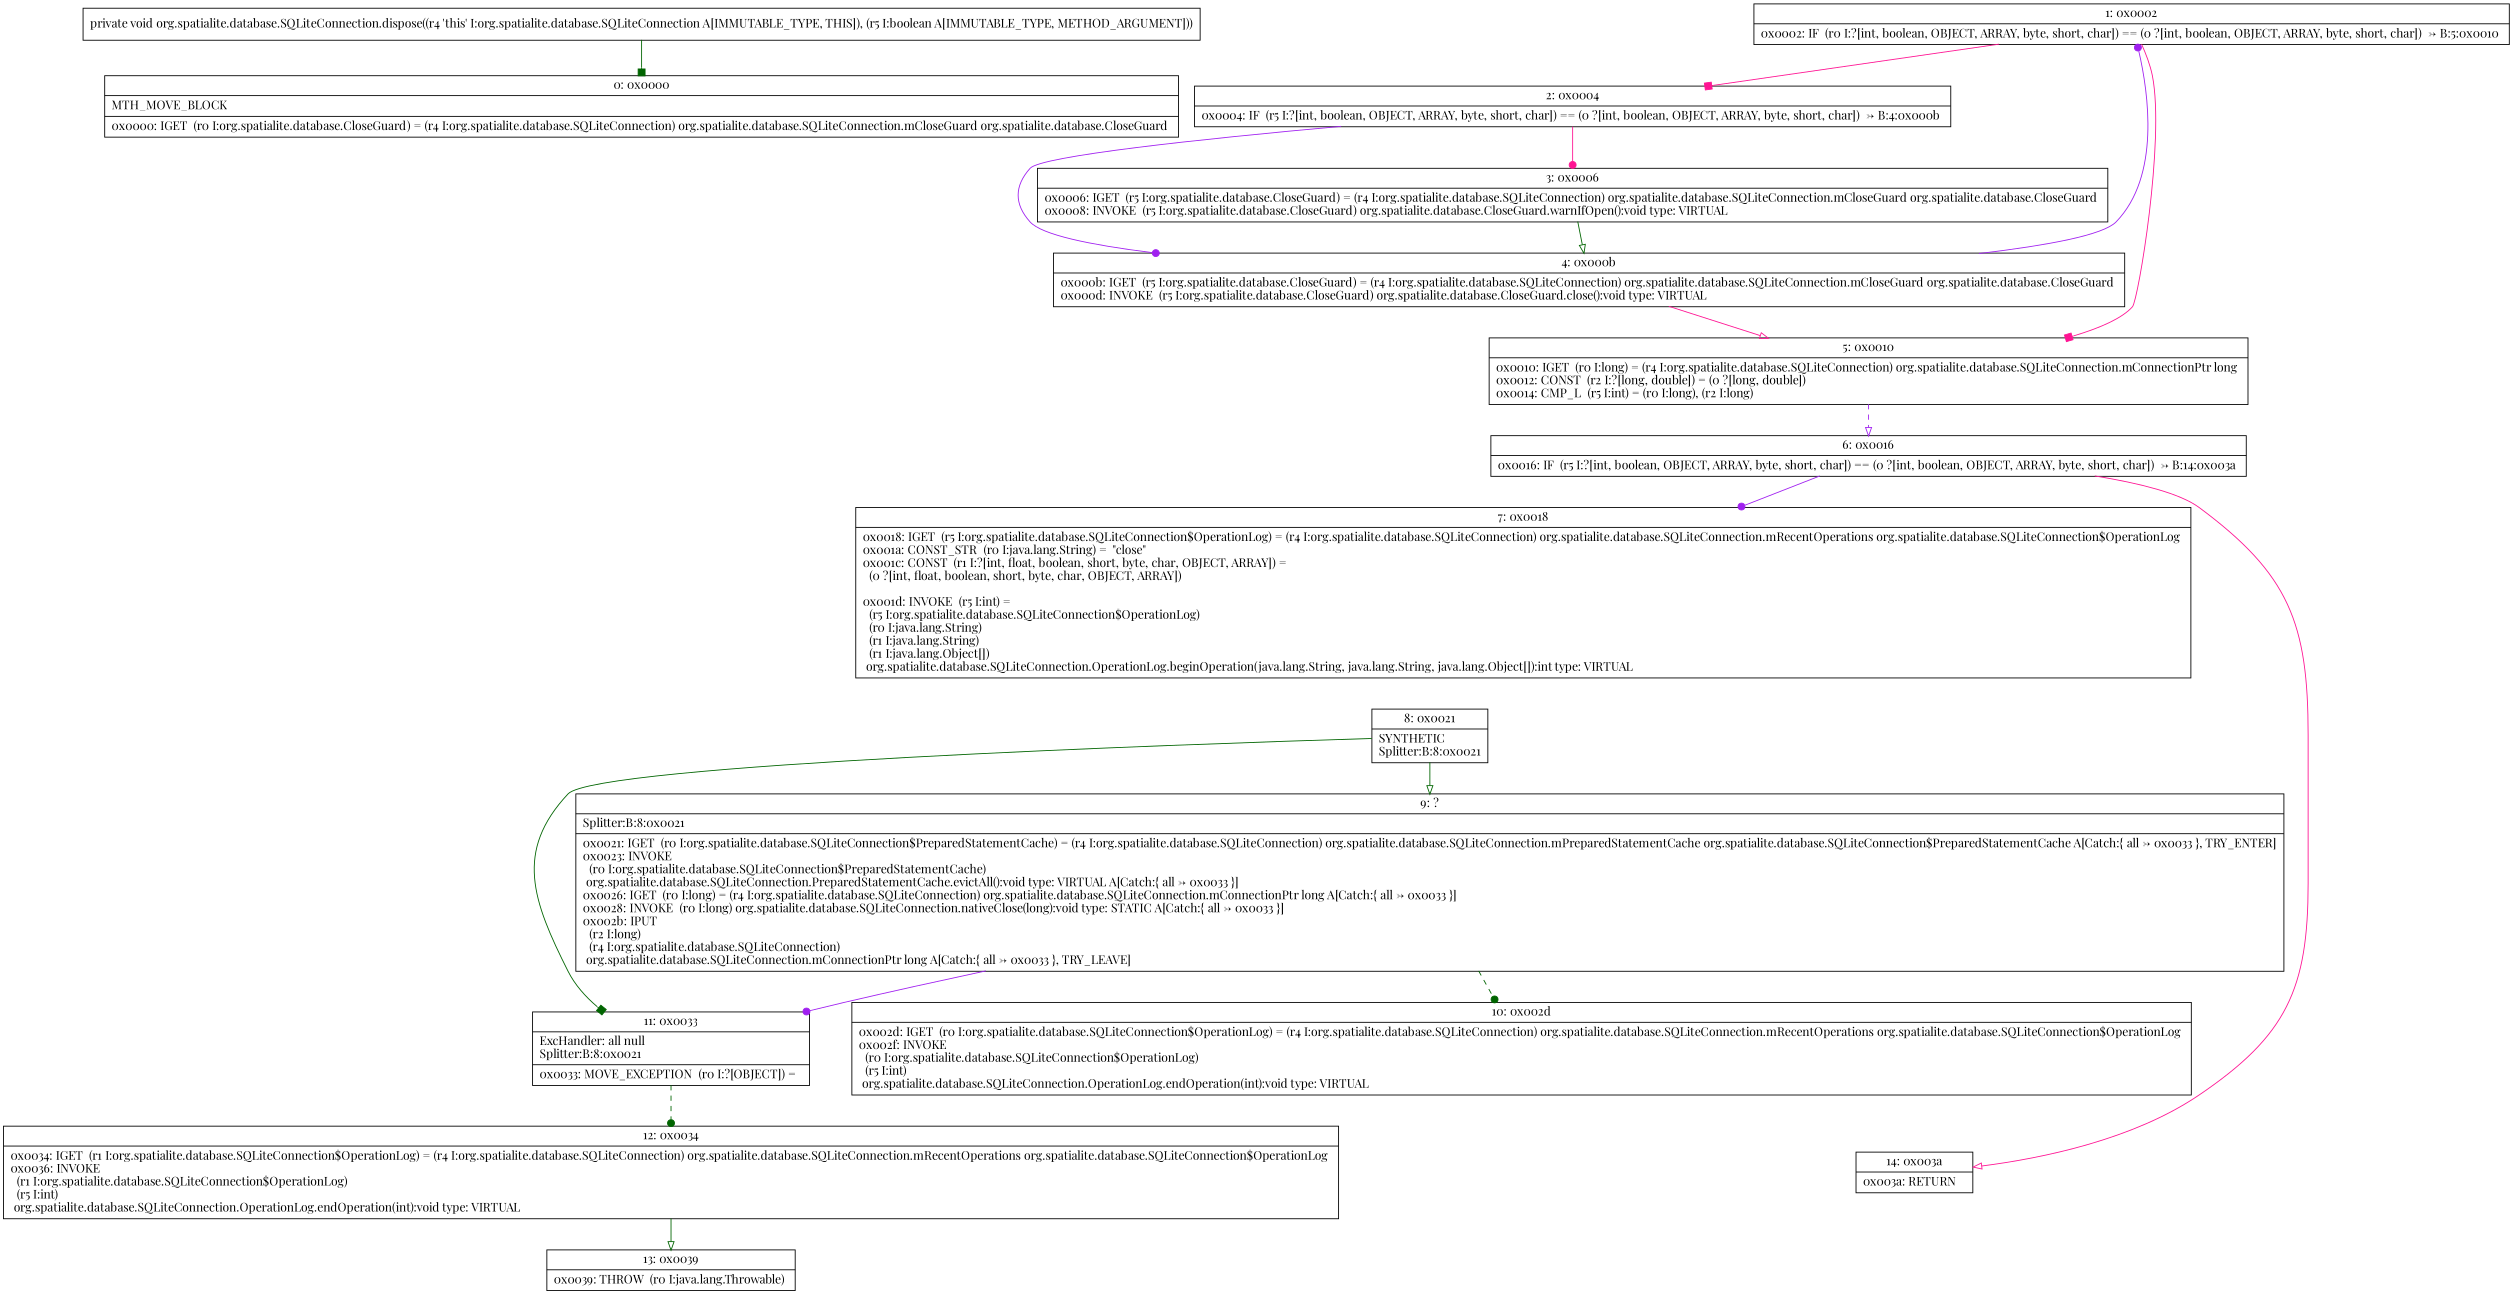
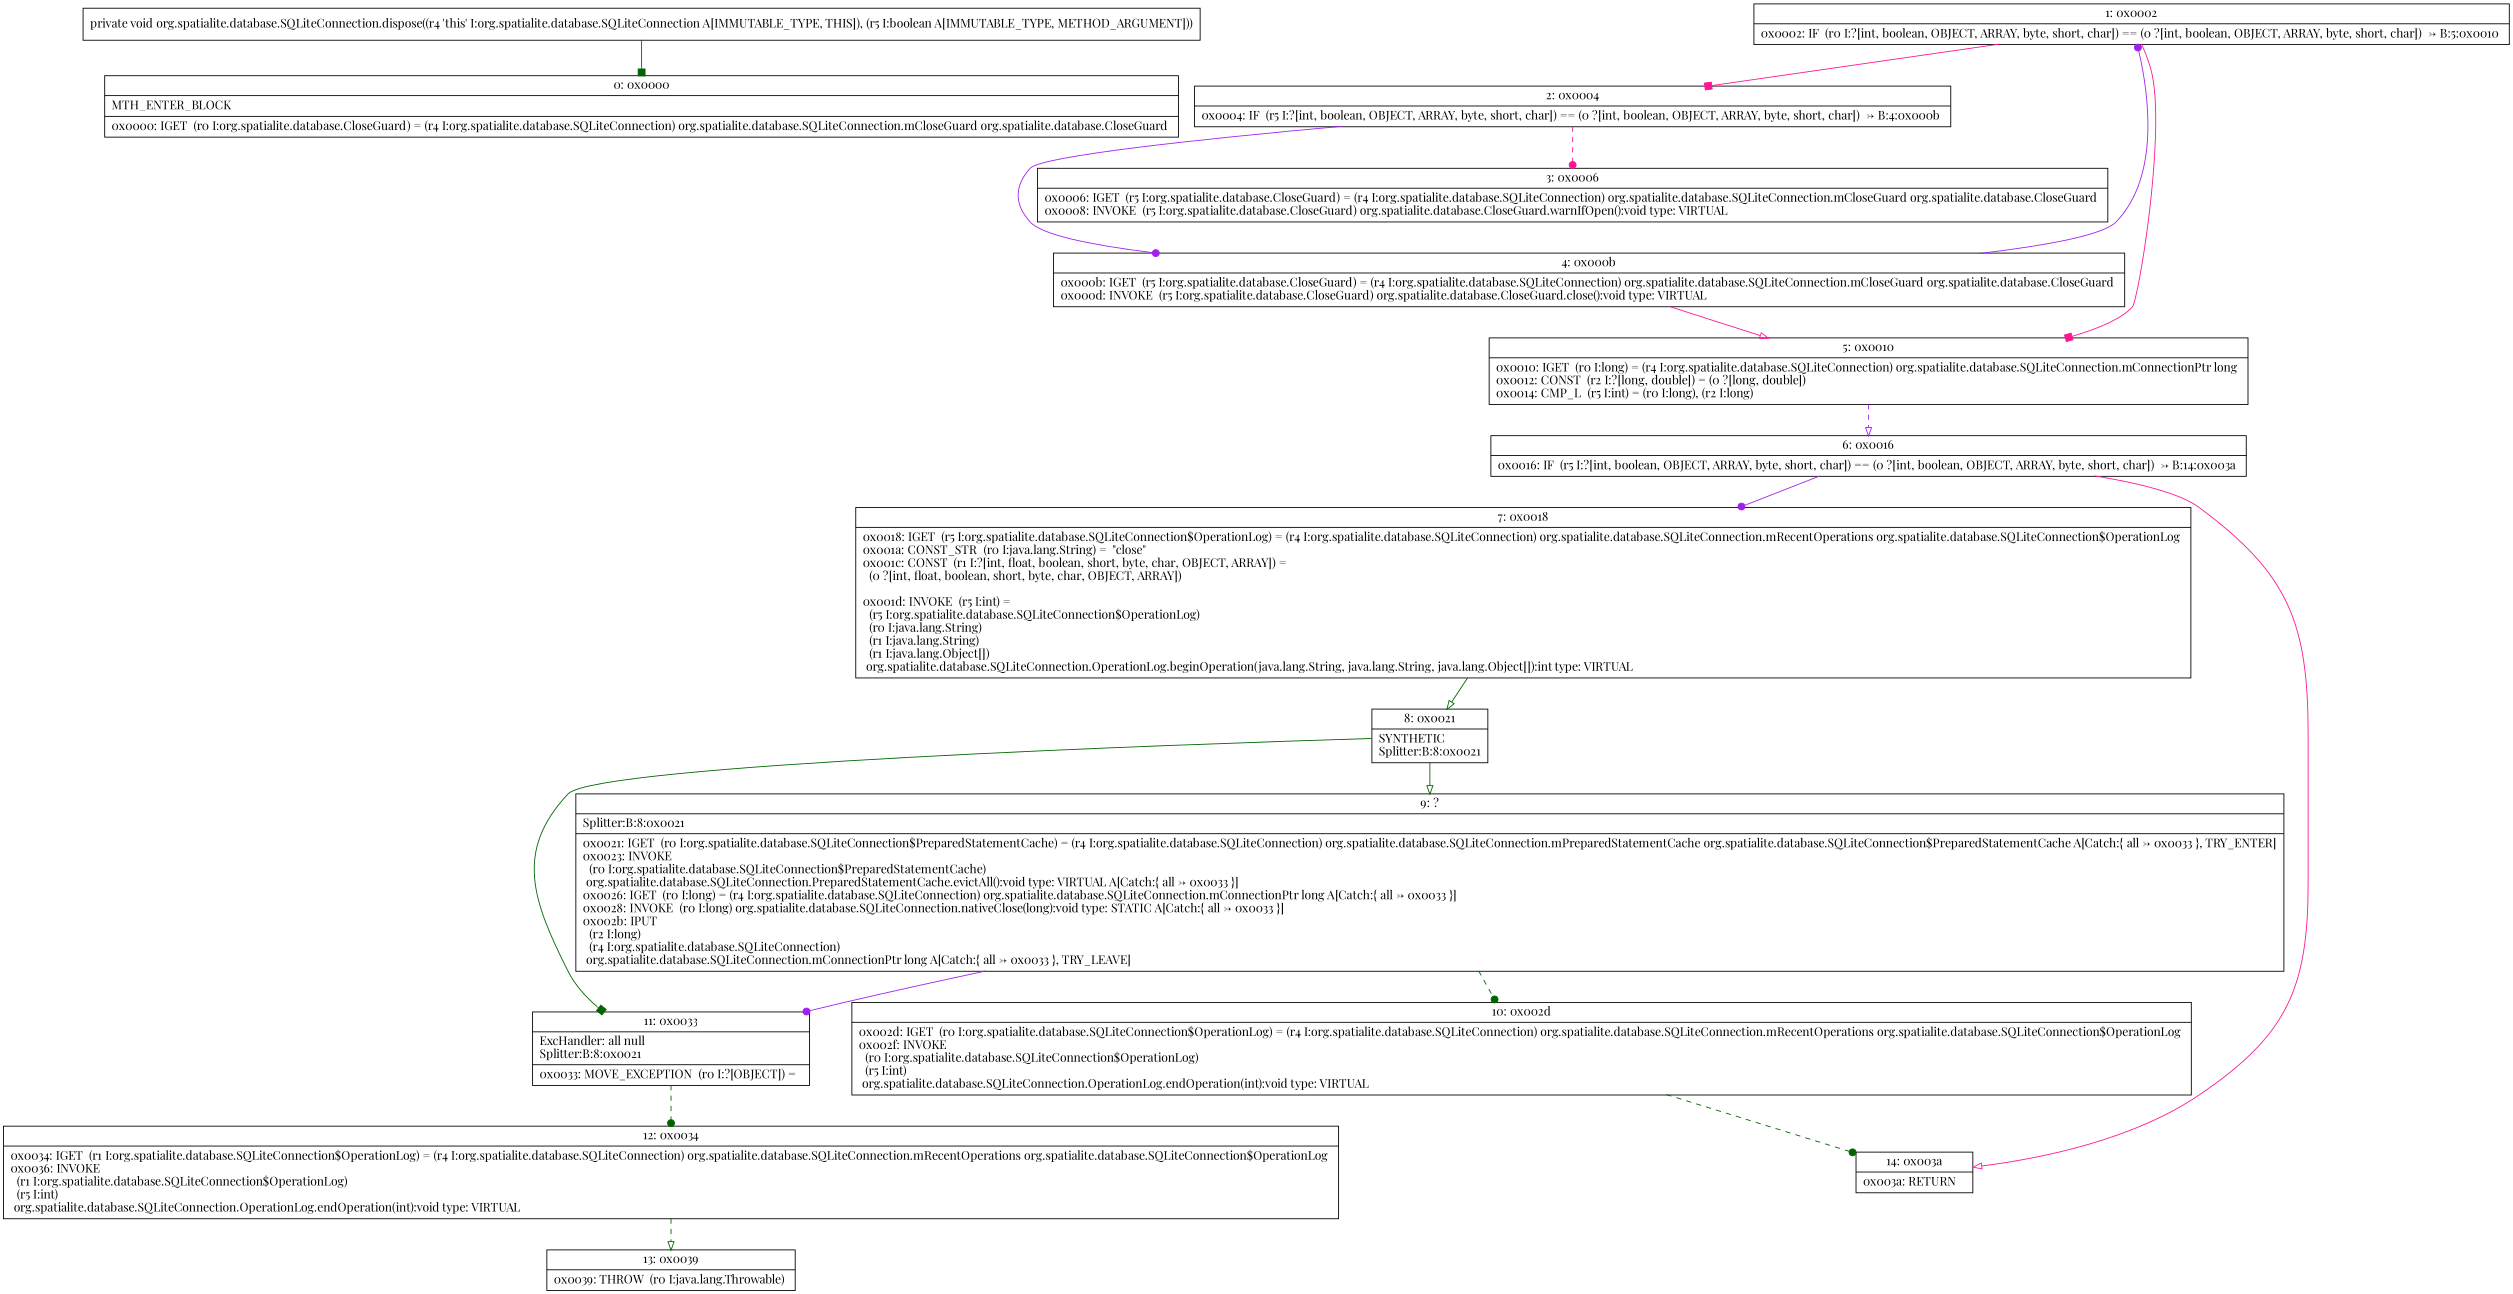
(170, 106) -> (172, 106)
(1573, 144) -> (1573, 144)
(1580, 233) -> none
none -> (1460, 690)
none -> (1758, 1123)
(671, 1230) -> (671, 1230)
